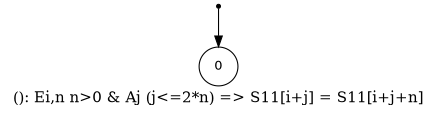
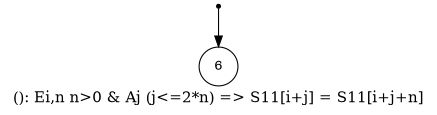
(219, 66) -> (219, 66)
